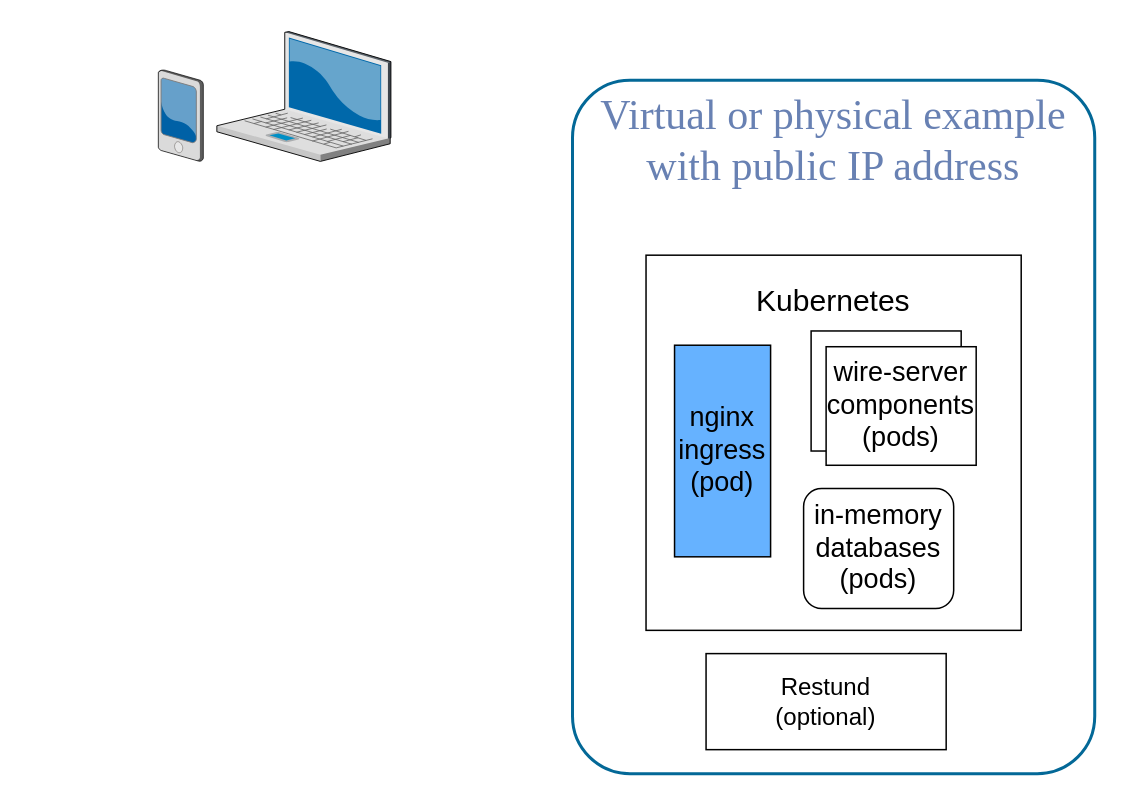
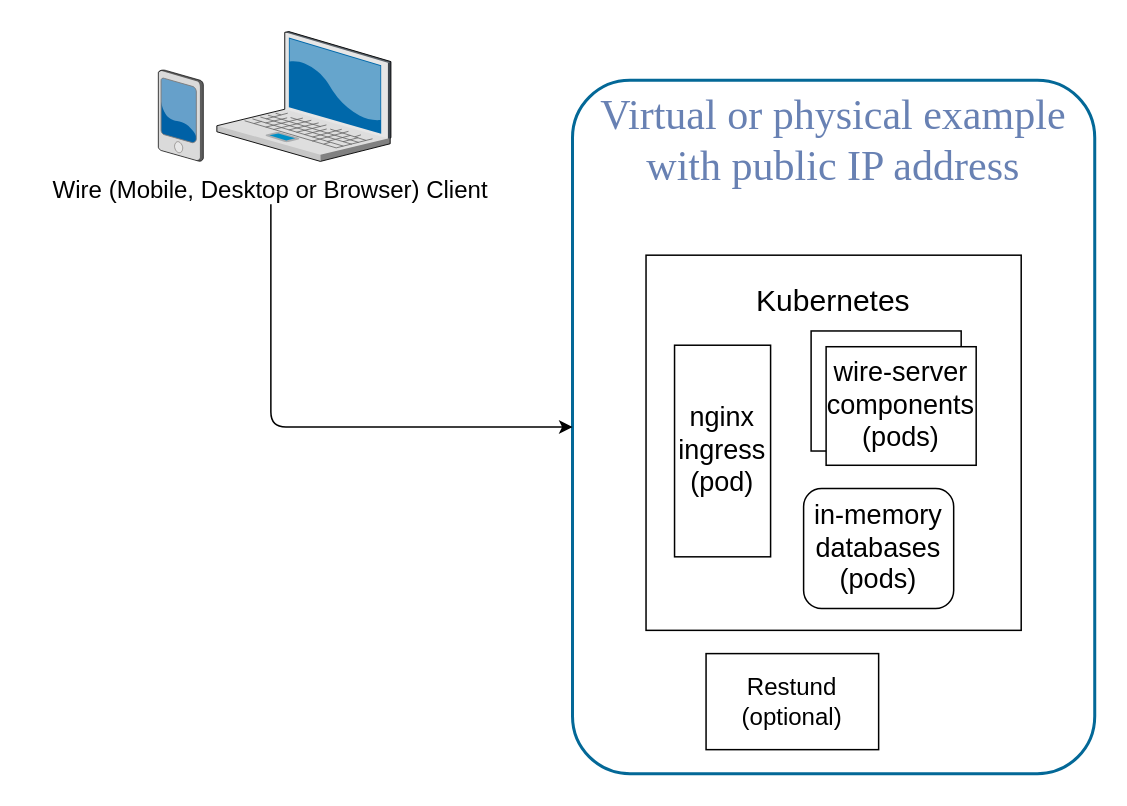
none -> (271, 189)
none -> (310, 427)
(722, 451) -> (722, 451)
(826, 701) -> (792, 701)
